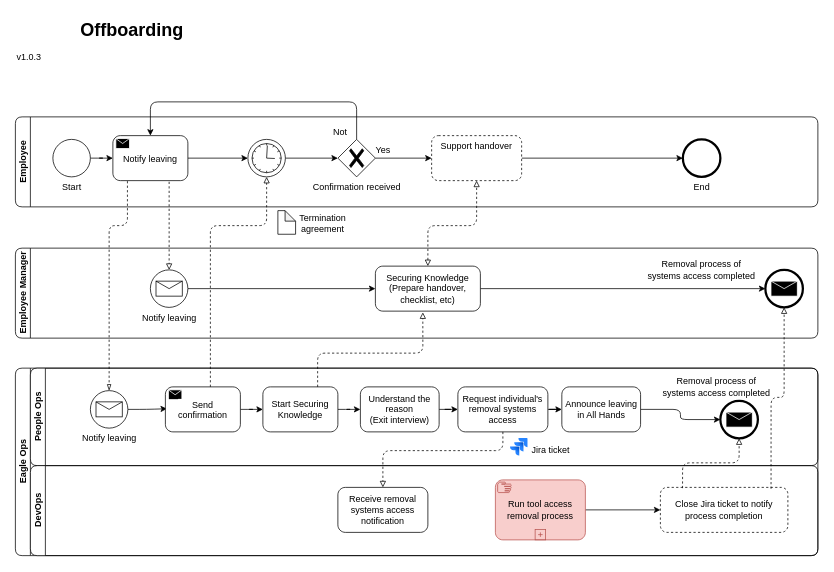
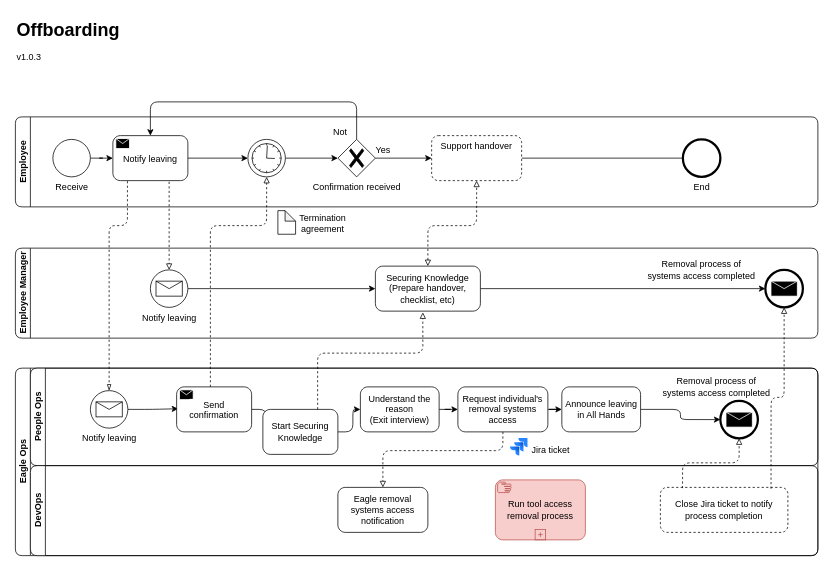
(165, 30) -> (102, 30)
(676, 158) -> (678, 158)
(72, 187) -> (72, 187)
(203, 409) -> (214, 409)
(300, 409) -> (300, 432)
(383, 510) -> (383, 510)
(654, 510) -> none
